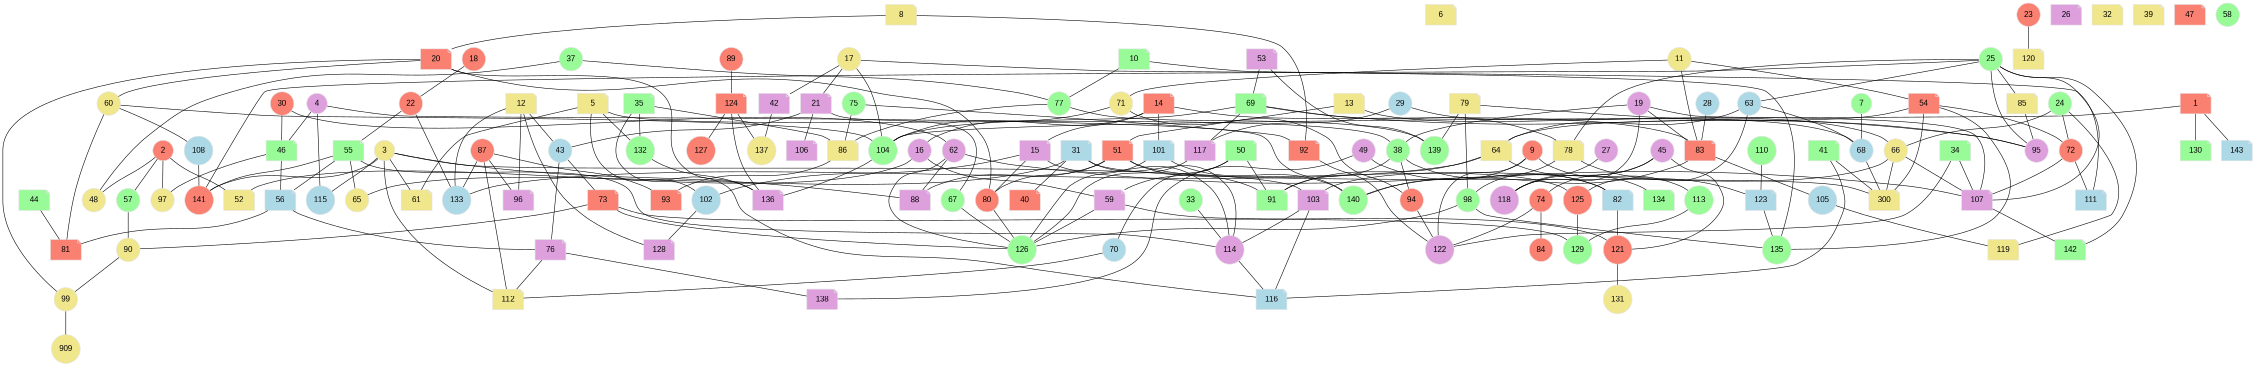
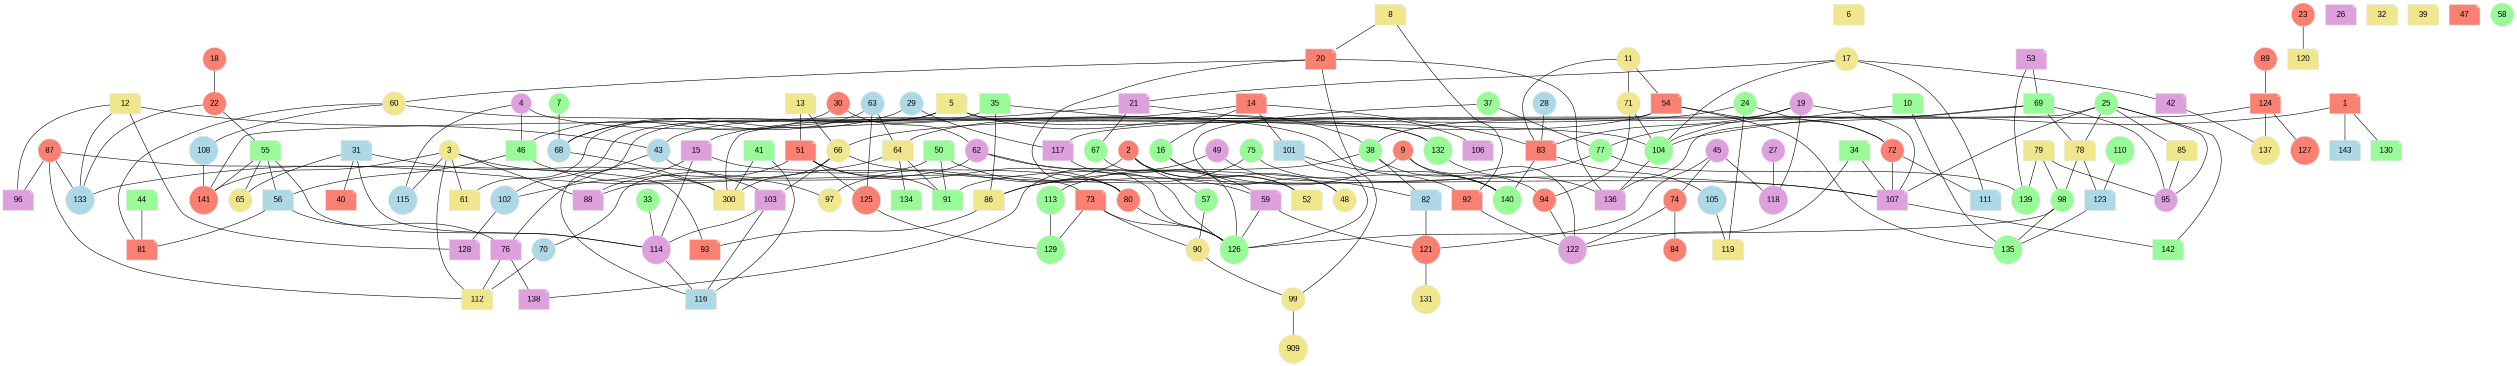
(1897, 76) -> none
(920, 151) -> (1161, 151)
